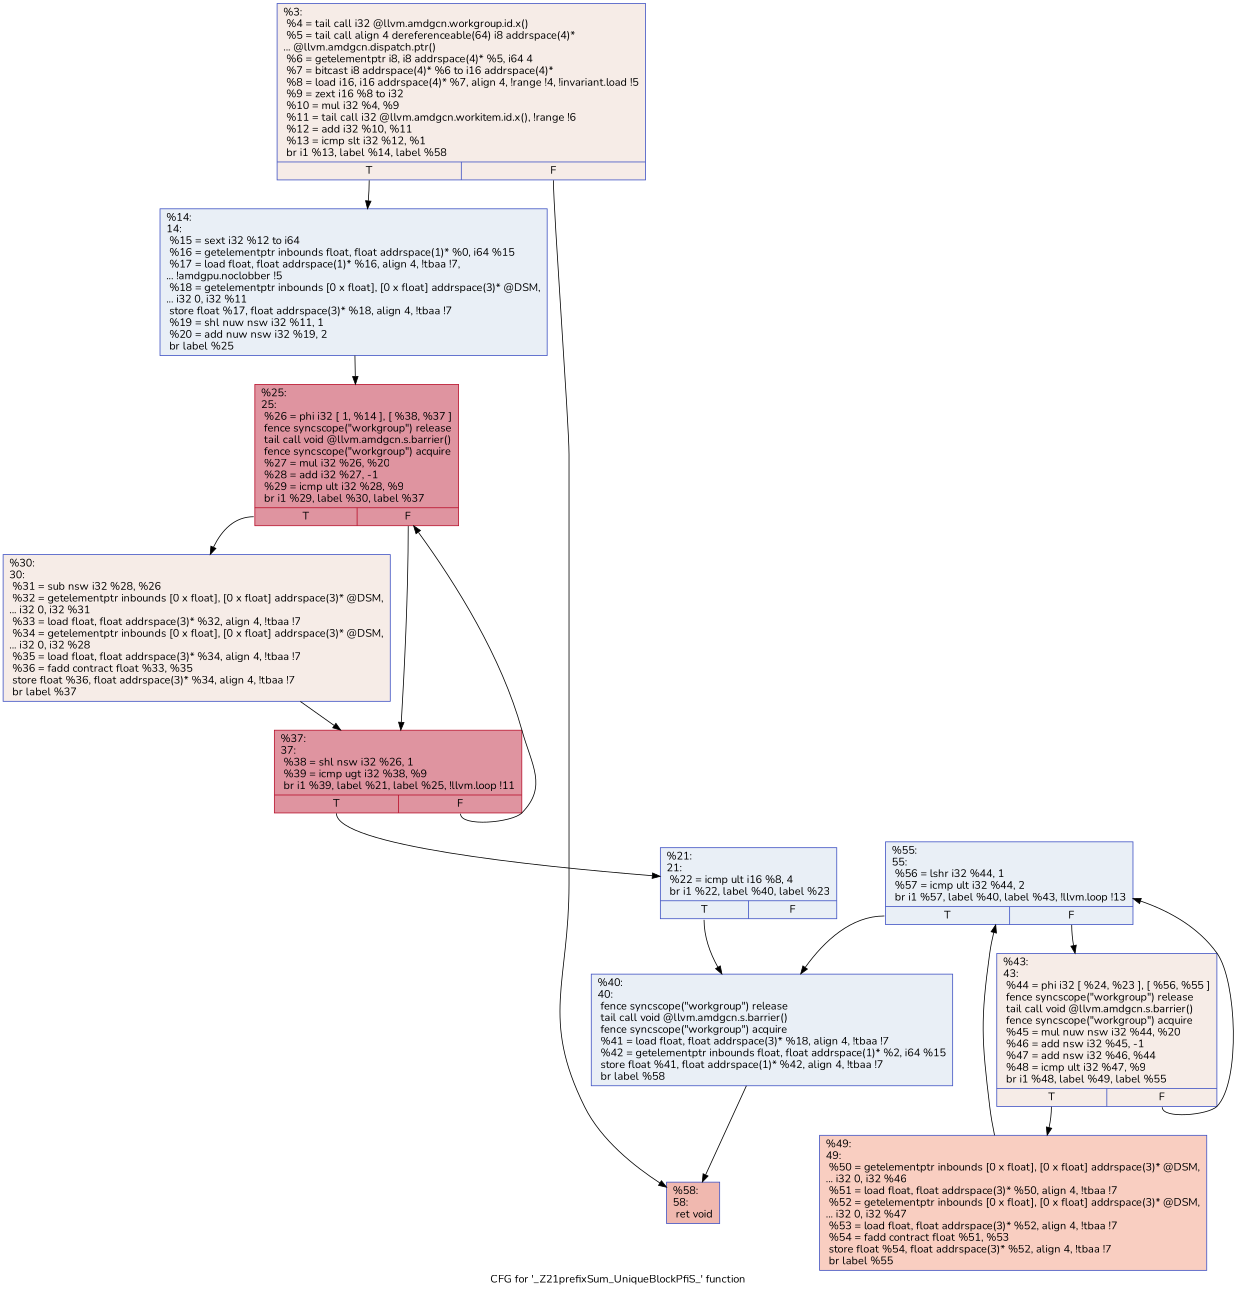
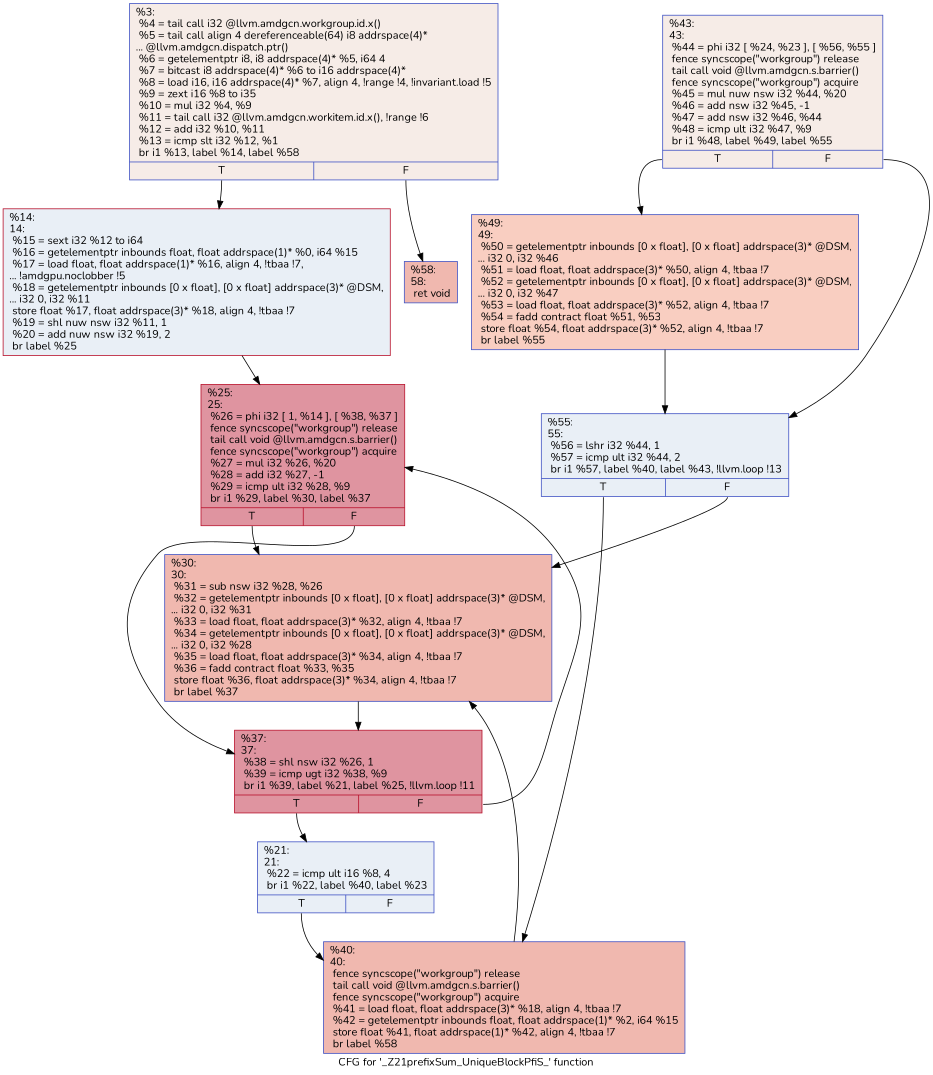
(343, 94) -> (196, 94)
(354, 282) -> (197, 282)
(197, 628) -> (358, 628)
(1072, 935) -> (646, 536)
(772, 1030) -> (504, 998)
(726, 1130) -> (515, 820)
